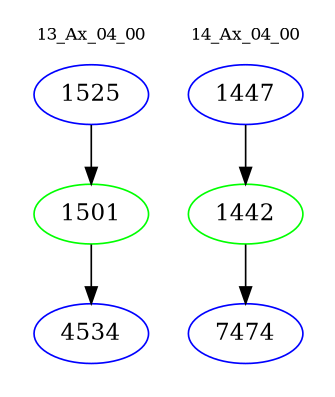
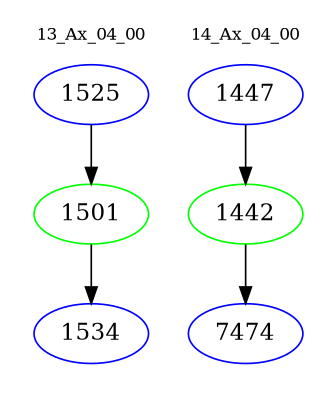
(91, 334) -> (91, 334)
